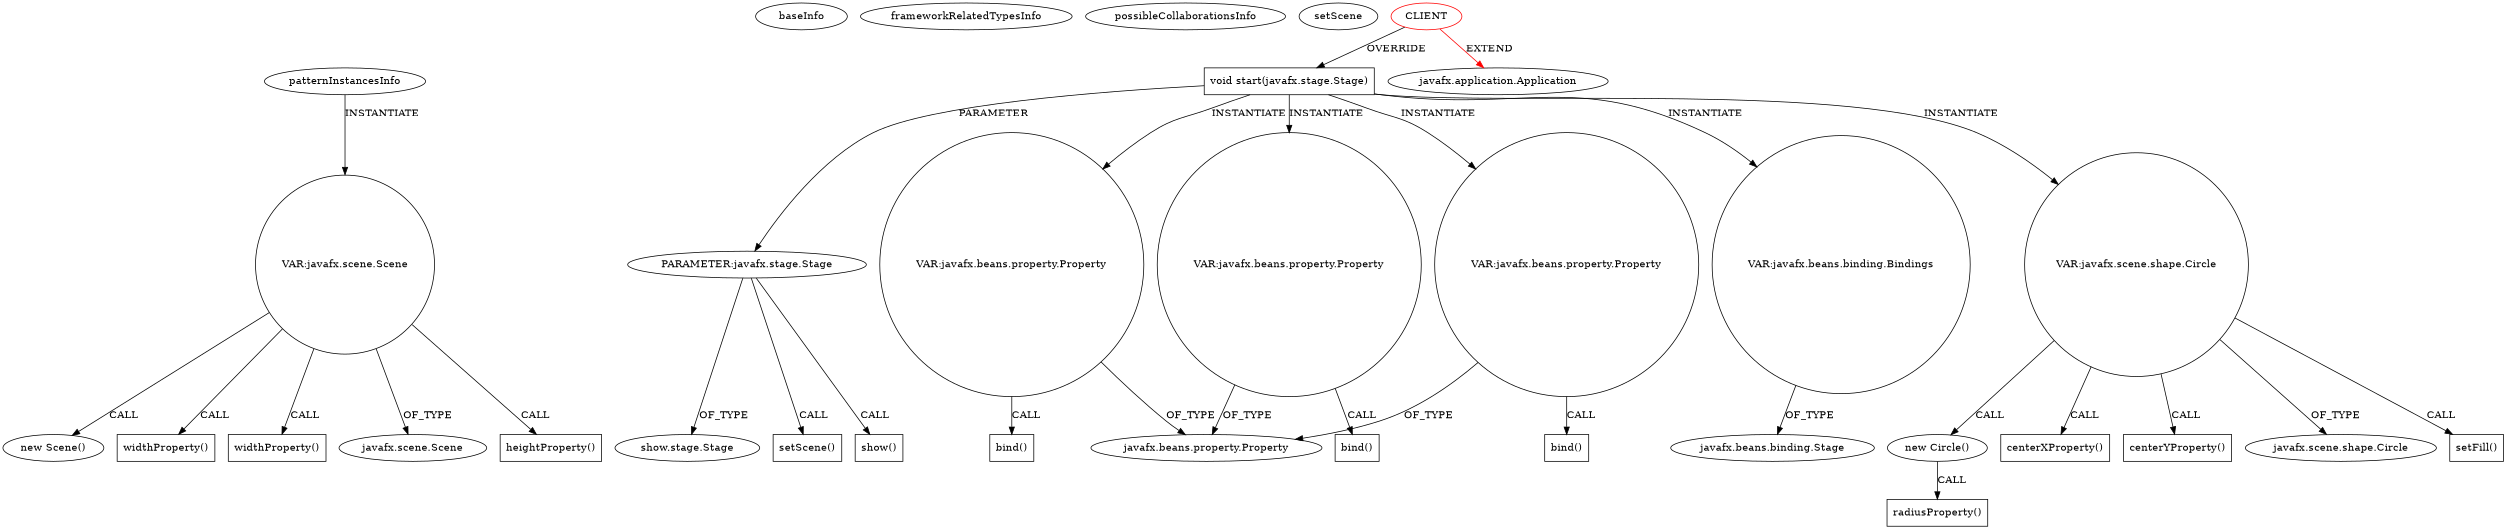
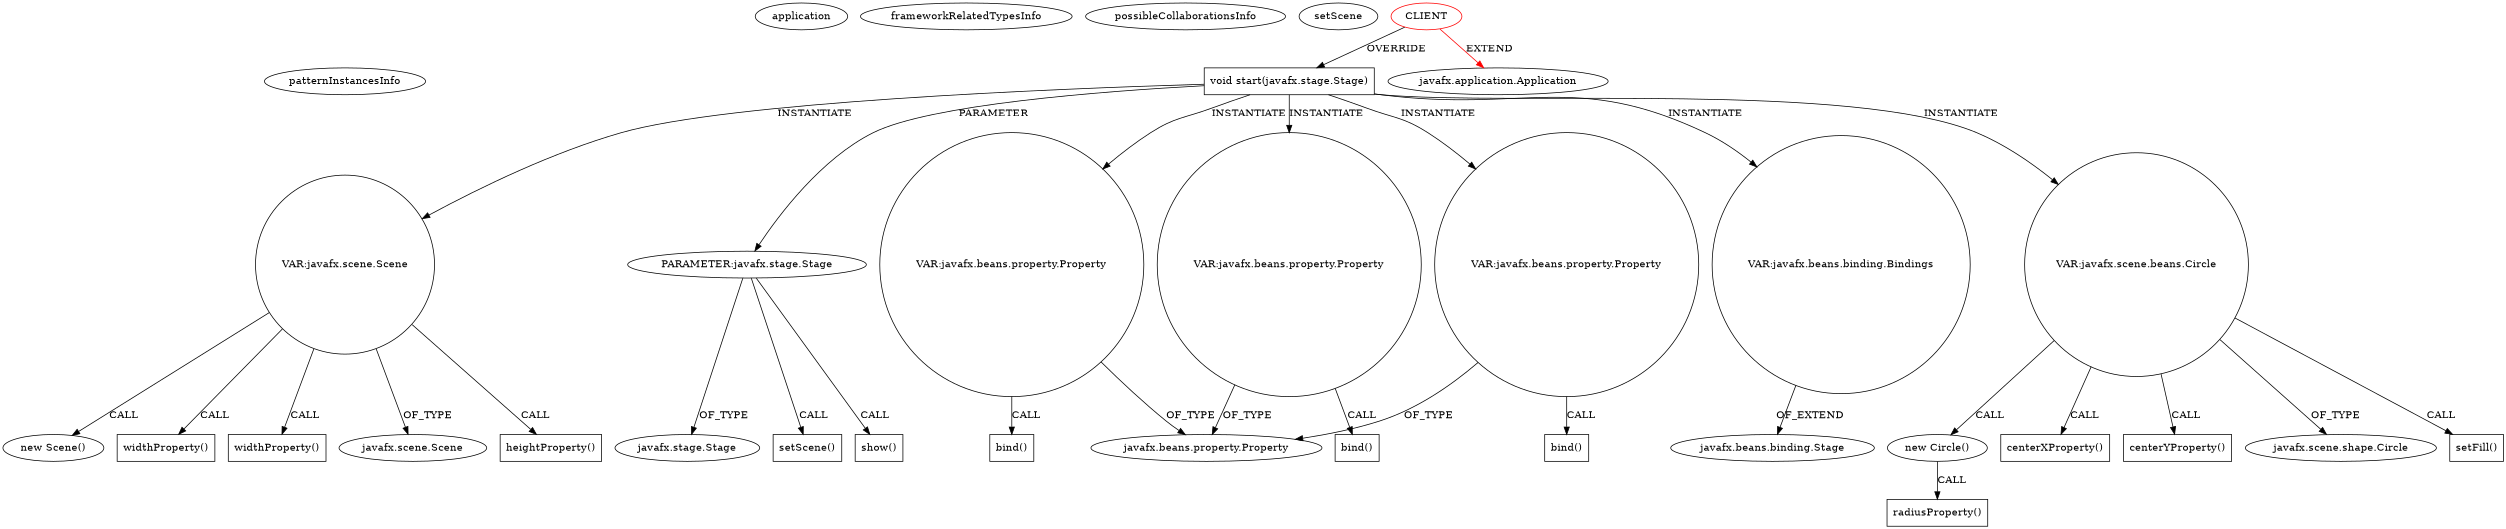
(801, 16) -> (801, 16)
(345, 131) -> (807, 106)
(2137, 265) -> (2137, 265)
(1810, 415) -> (1810, 415)
(687, 448) -> (687, 448)
